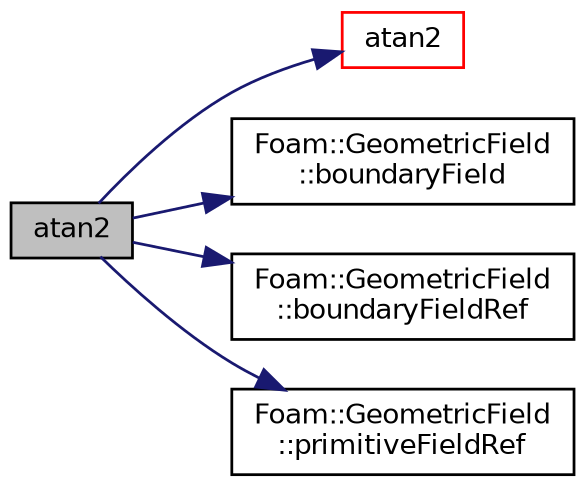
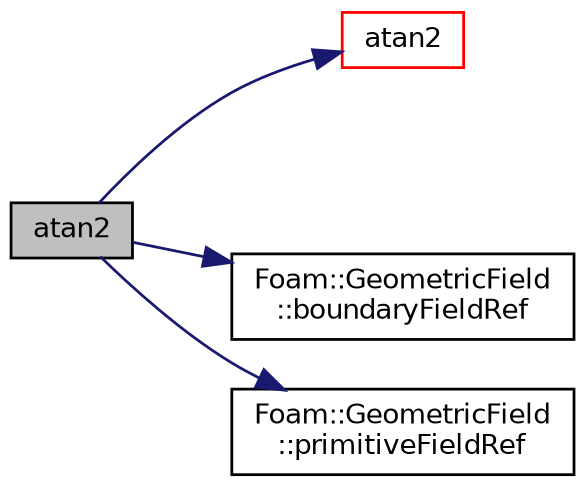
(403, 161) -> none
